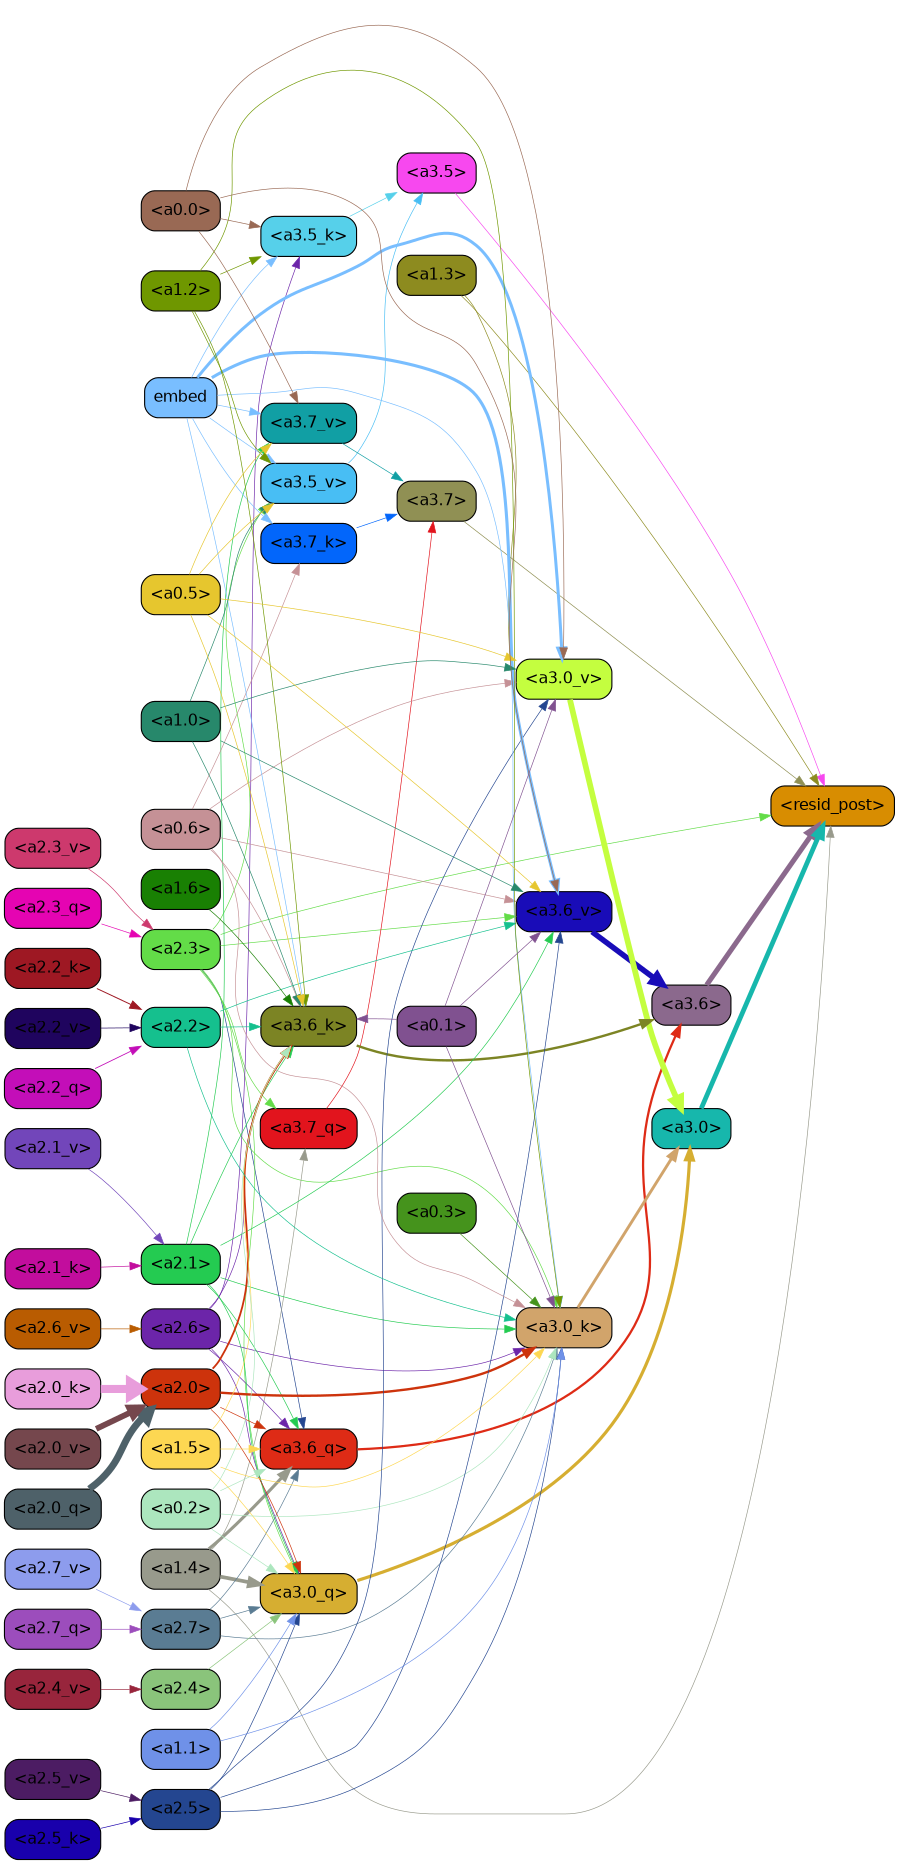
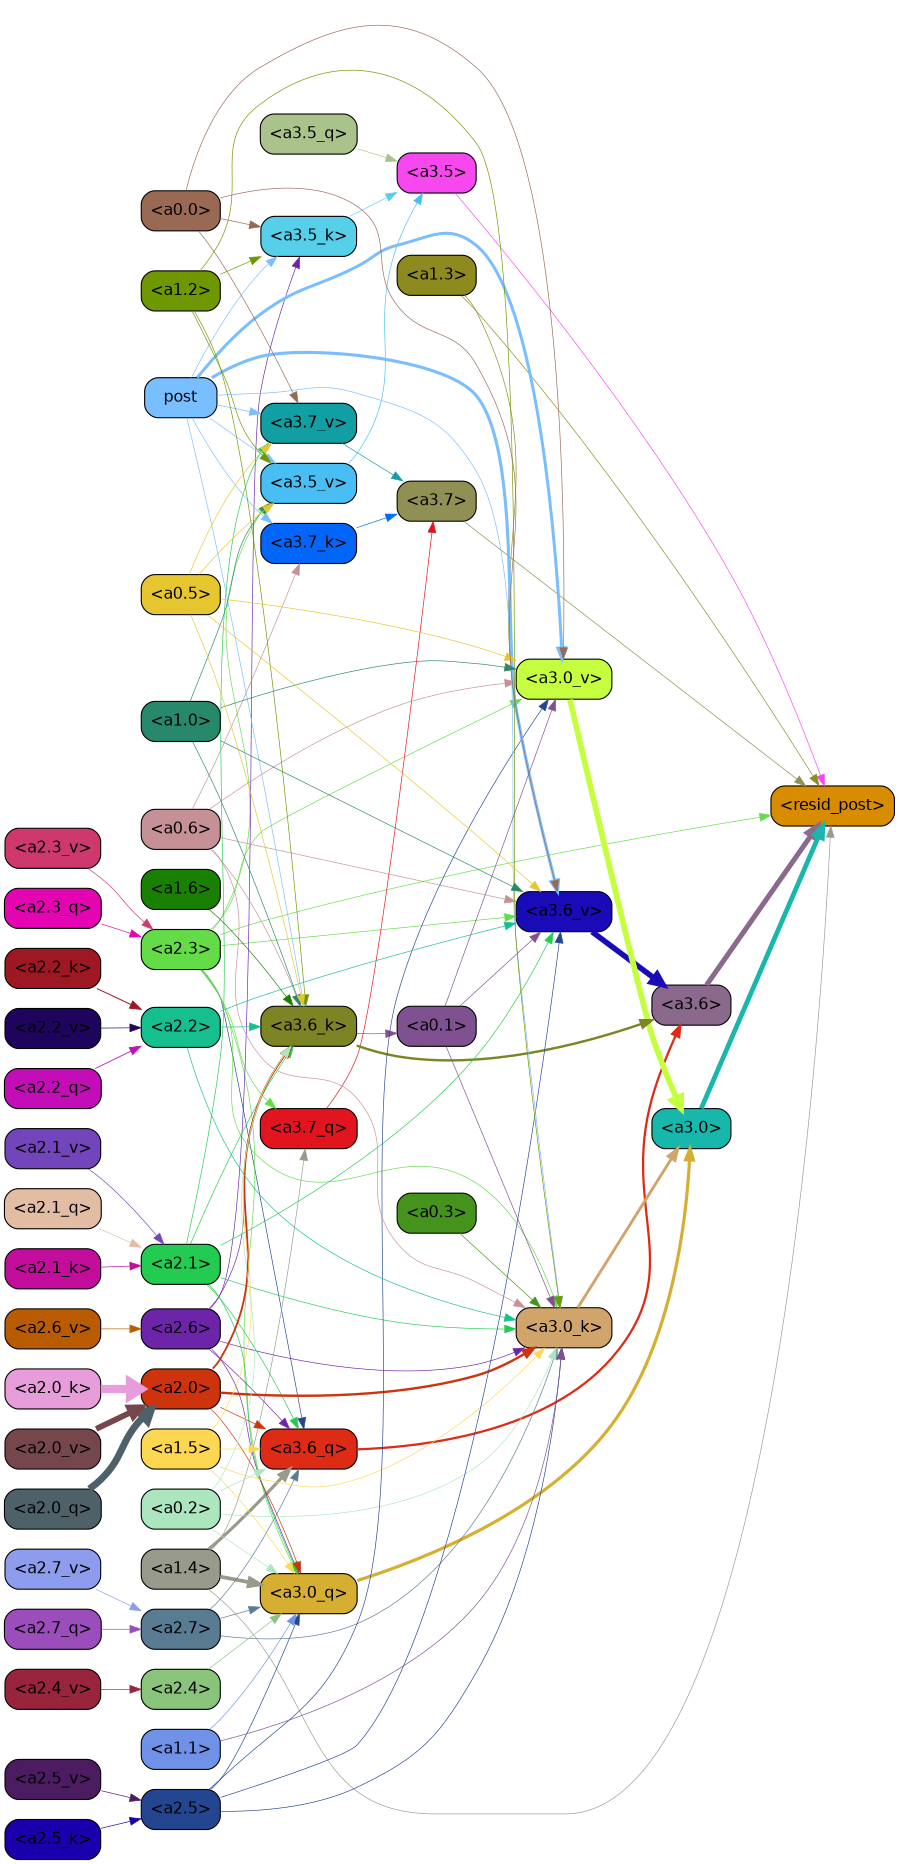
none -> (309, 134)
(181, 398) -> (181, 398)
none -> (344, 787)
(382, 1019) -> (371, 1034)
none -> (53, 1209)
(465, 1616) -> (465, 1616)
